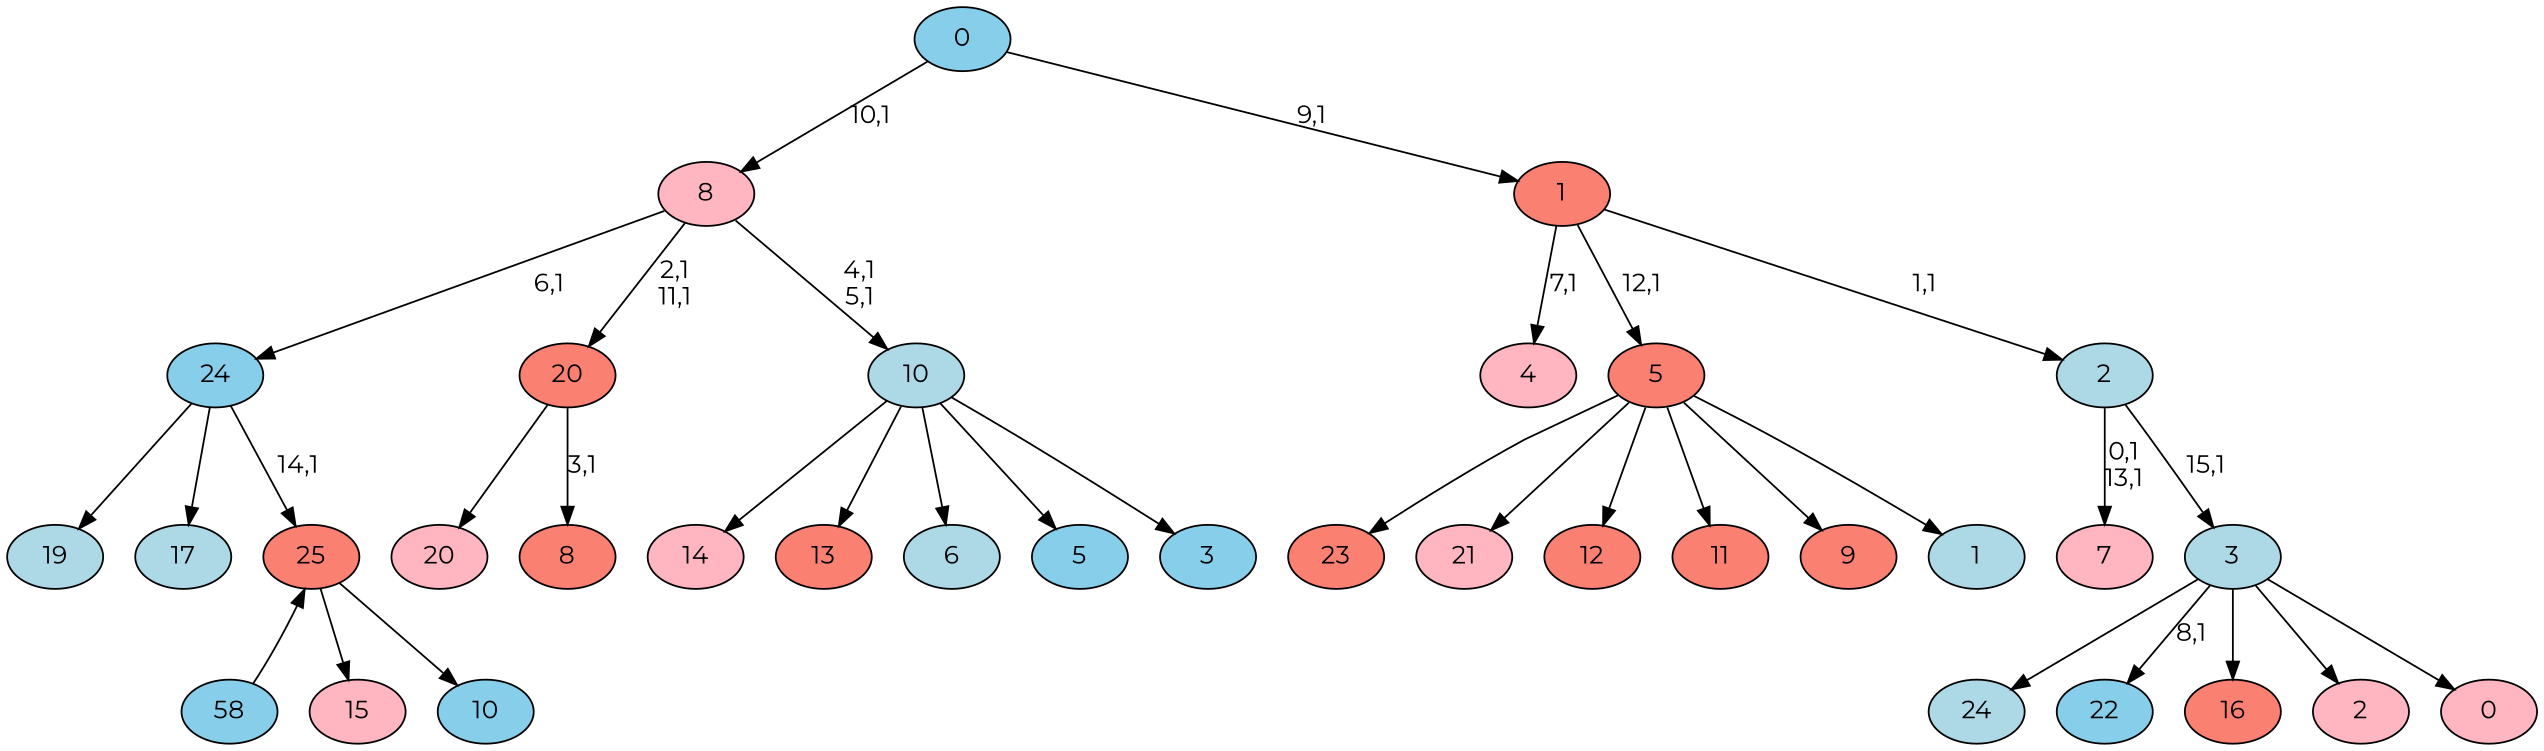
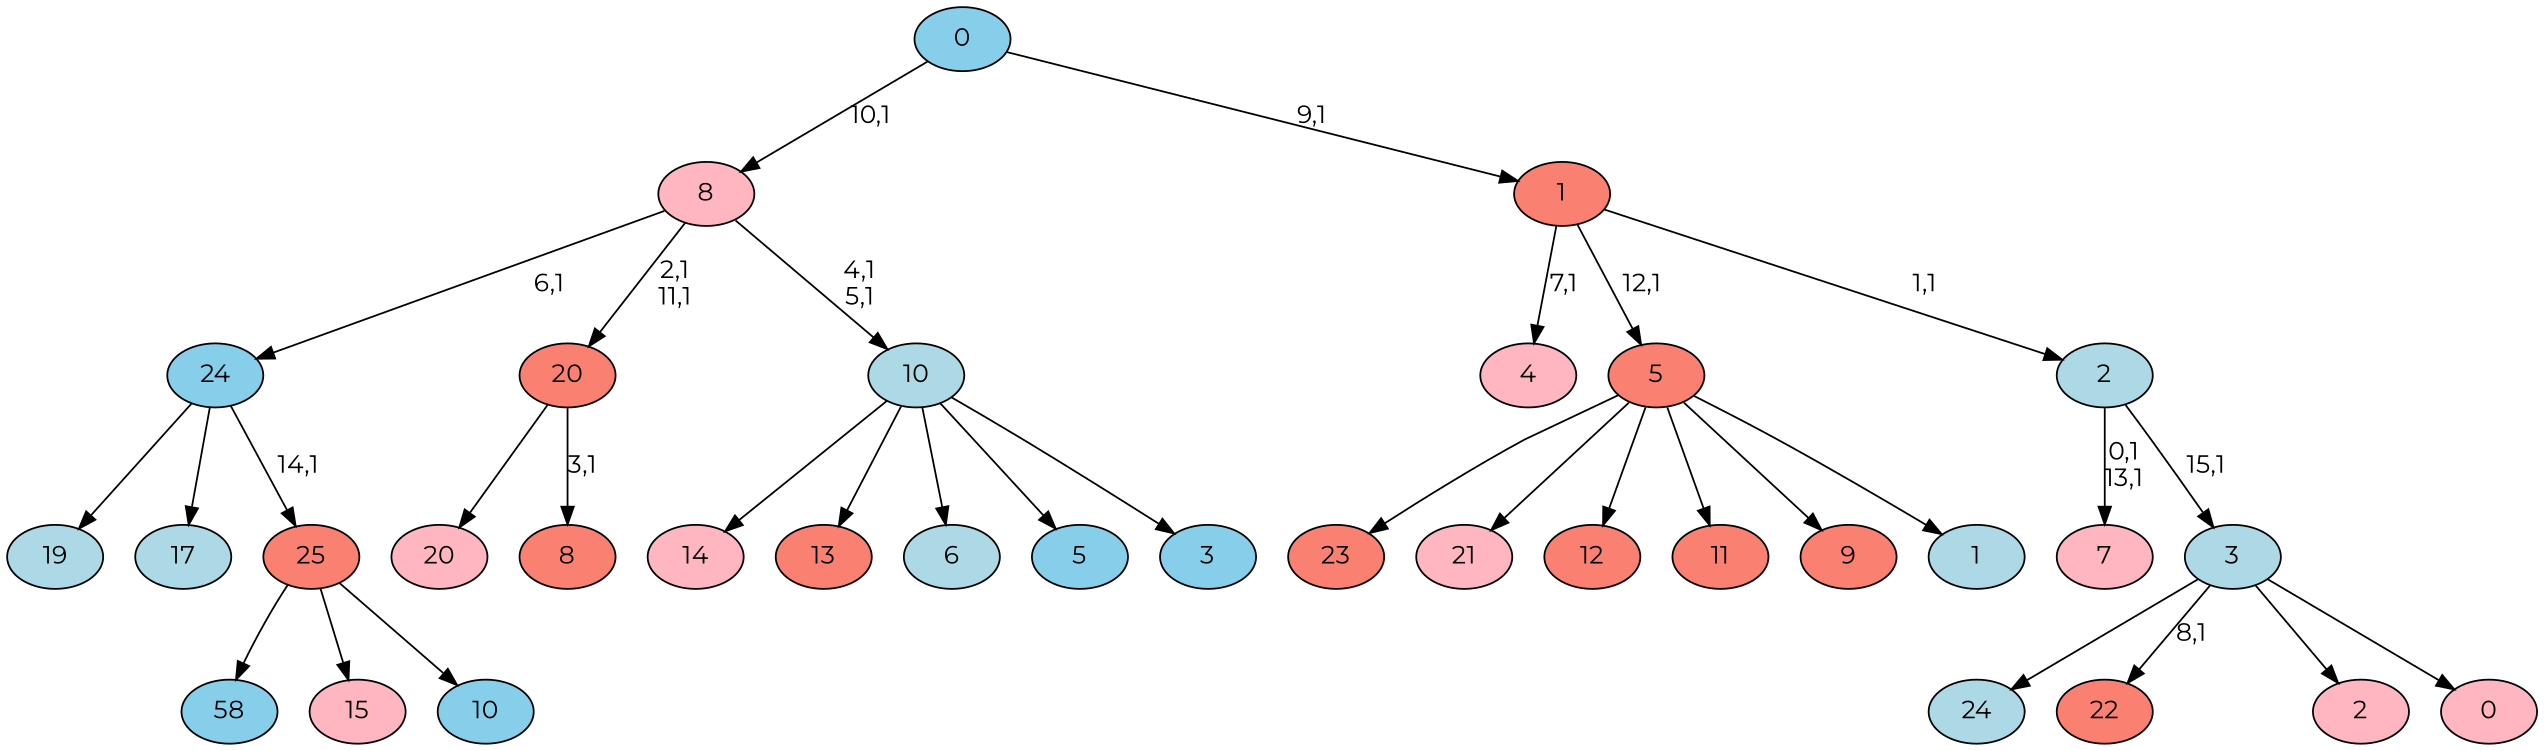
(276, 645) -> (264, 623)
(2105, 712) -> (2105, 712)
(2233, 712) -> none
